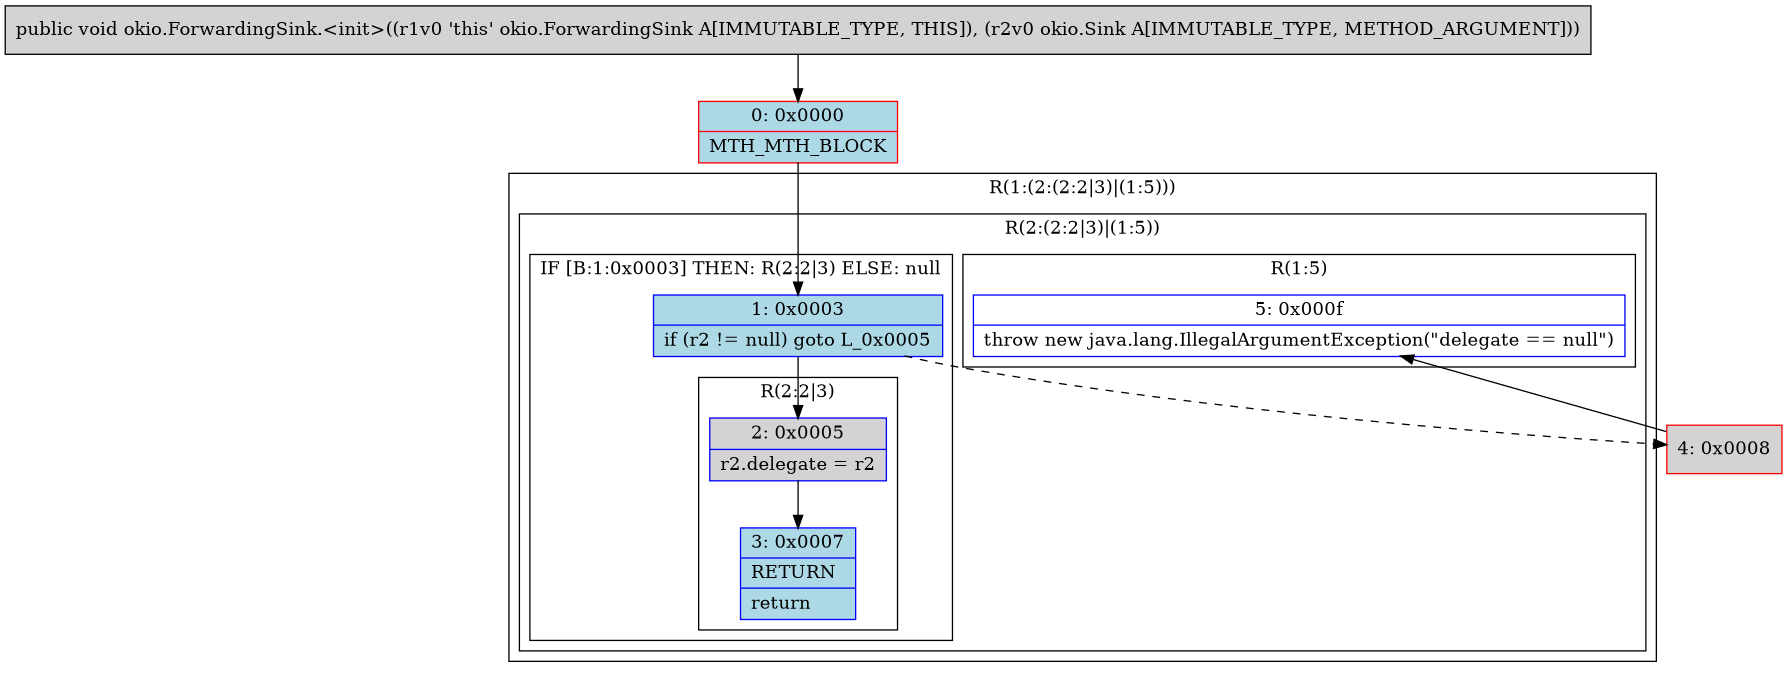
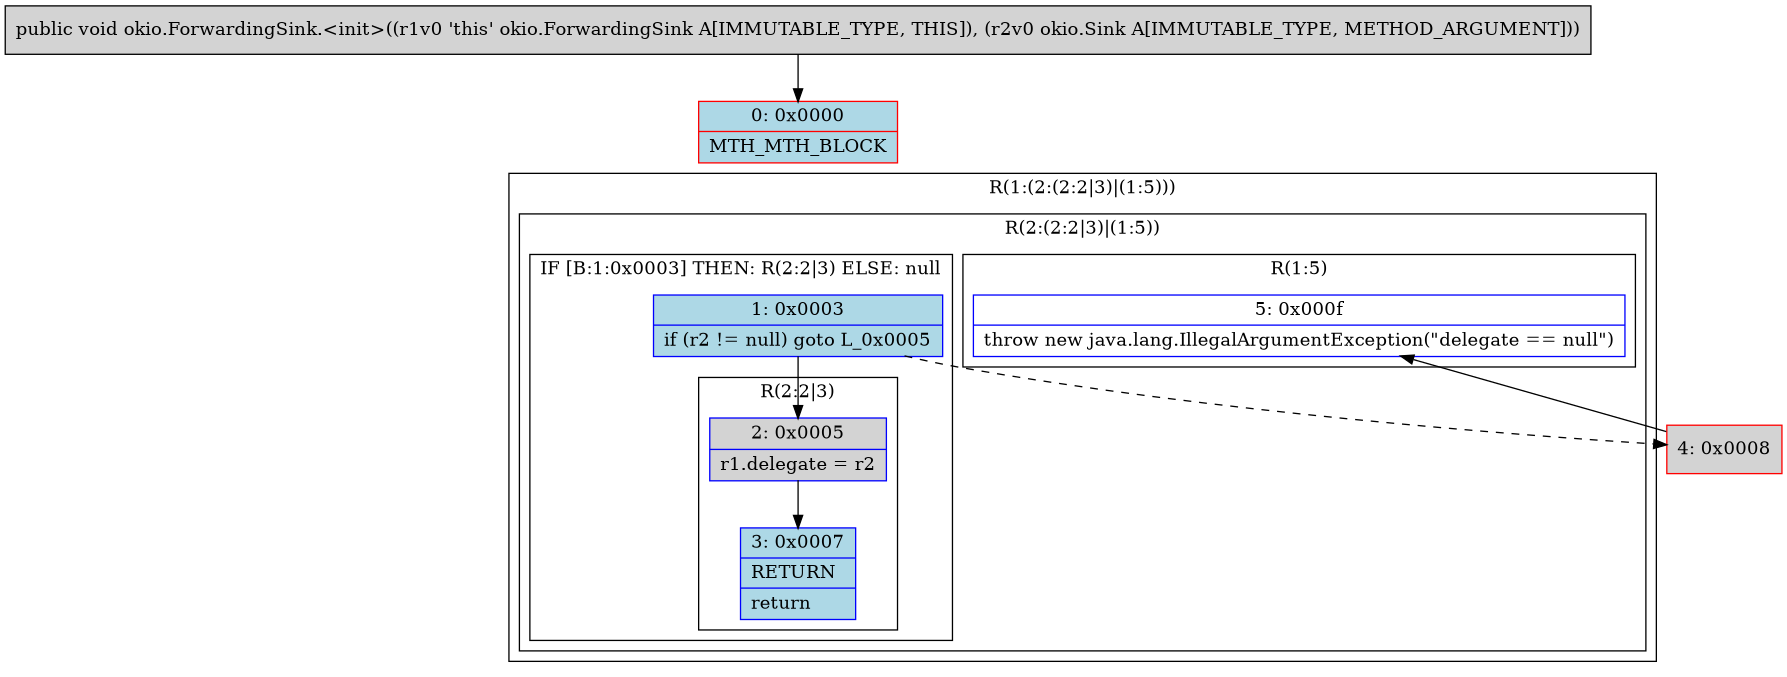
(798, 222) -> none
(798, 464) -> (798, 464)
